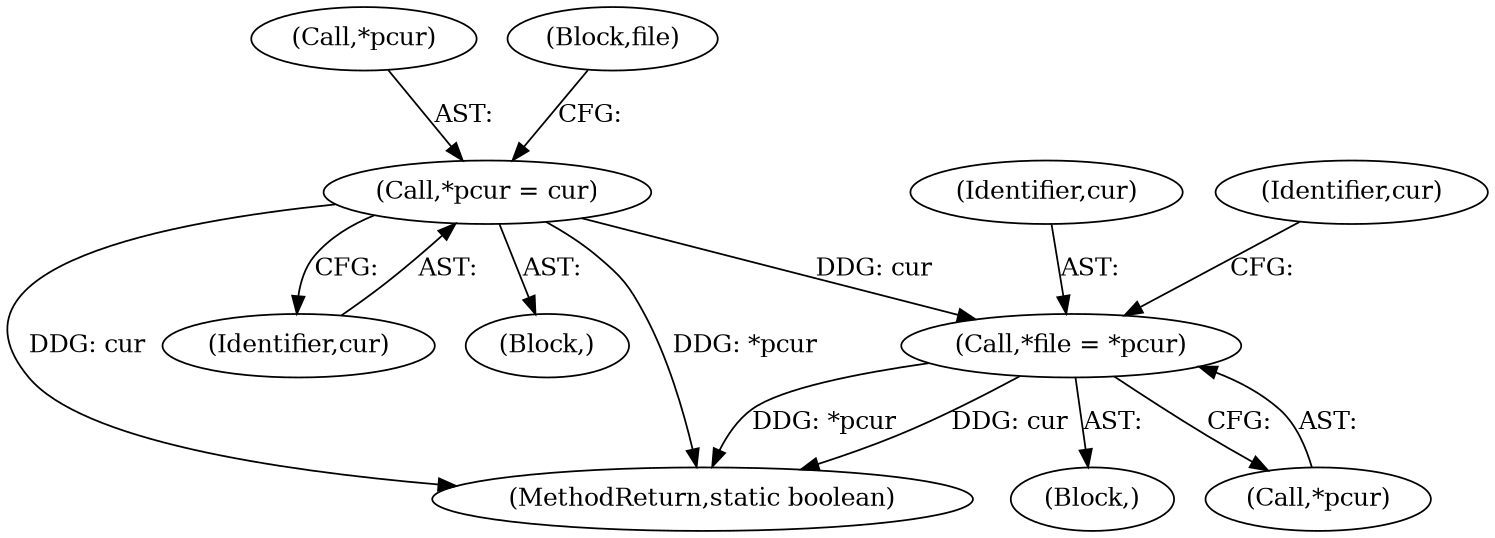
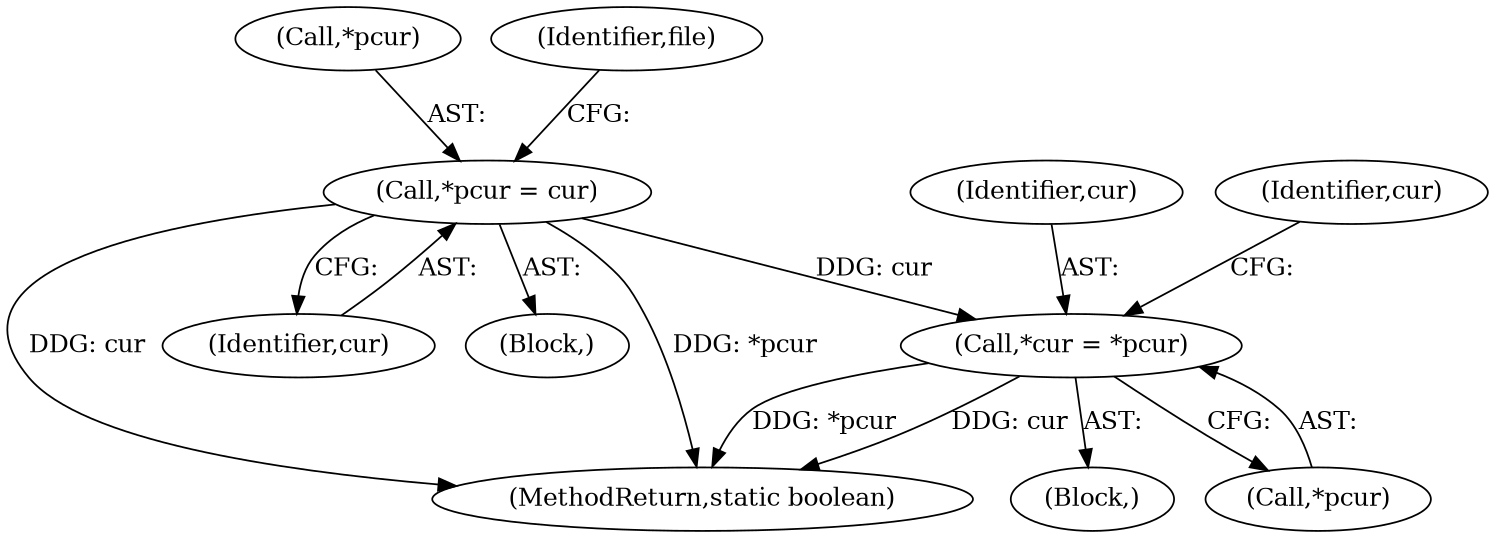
(613, 39) -> (627, 39)
(1071, 346) -> (1071, 346)
